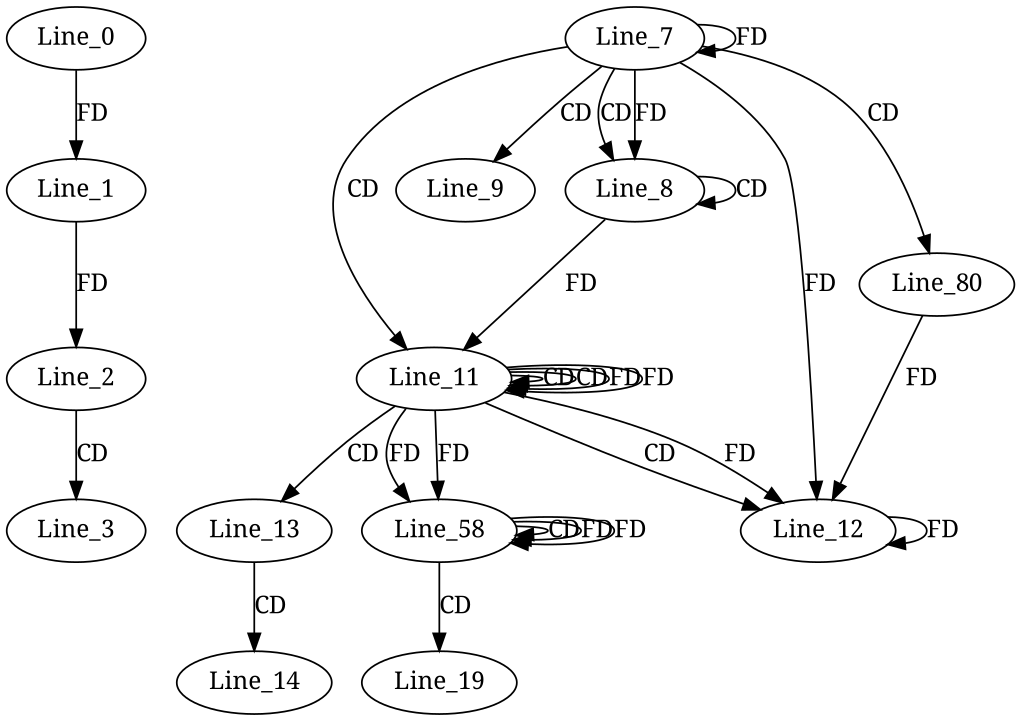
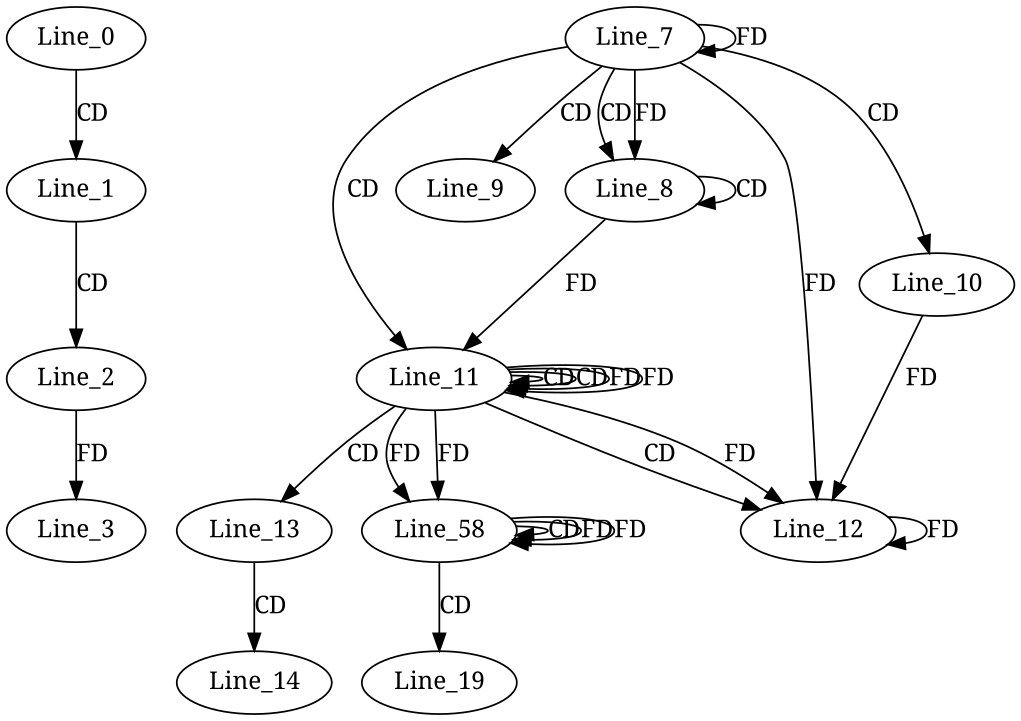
(93, 114) -> (93, 114)
(93, 285) -> (93, 285)
(937, 285) -> (937, 285)
(93, 455) -> (93, 455)
